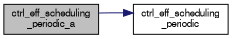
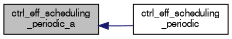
(111, 13) -> (121, 26)
